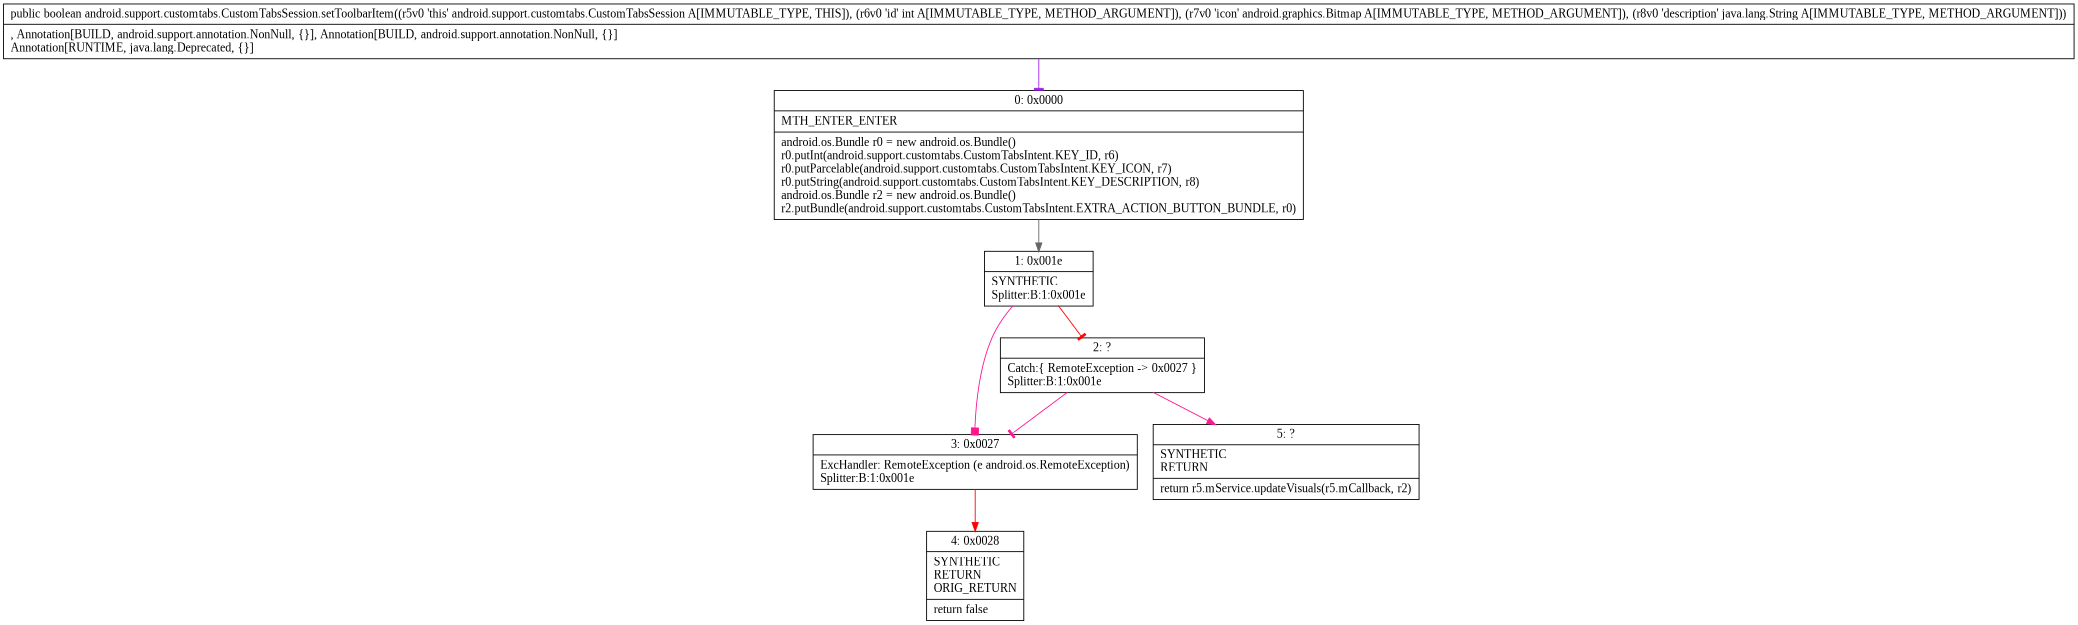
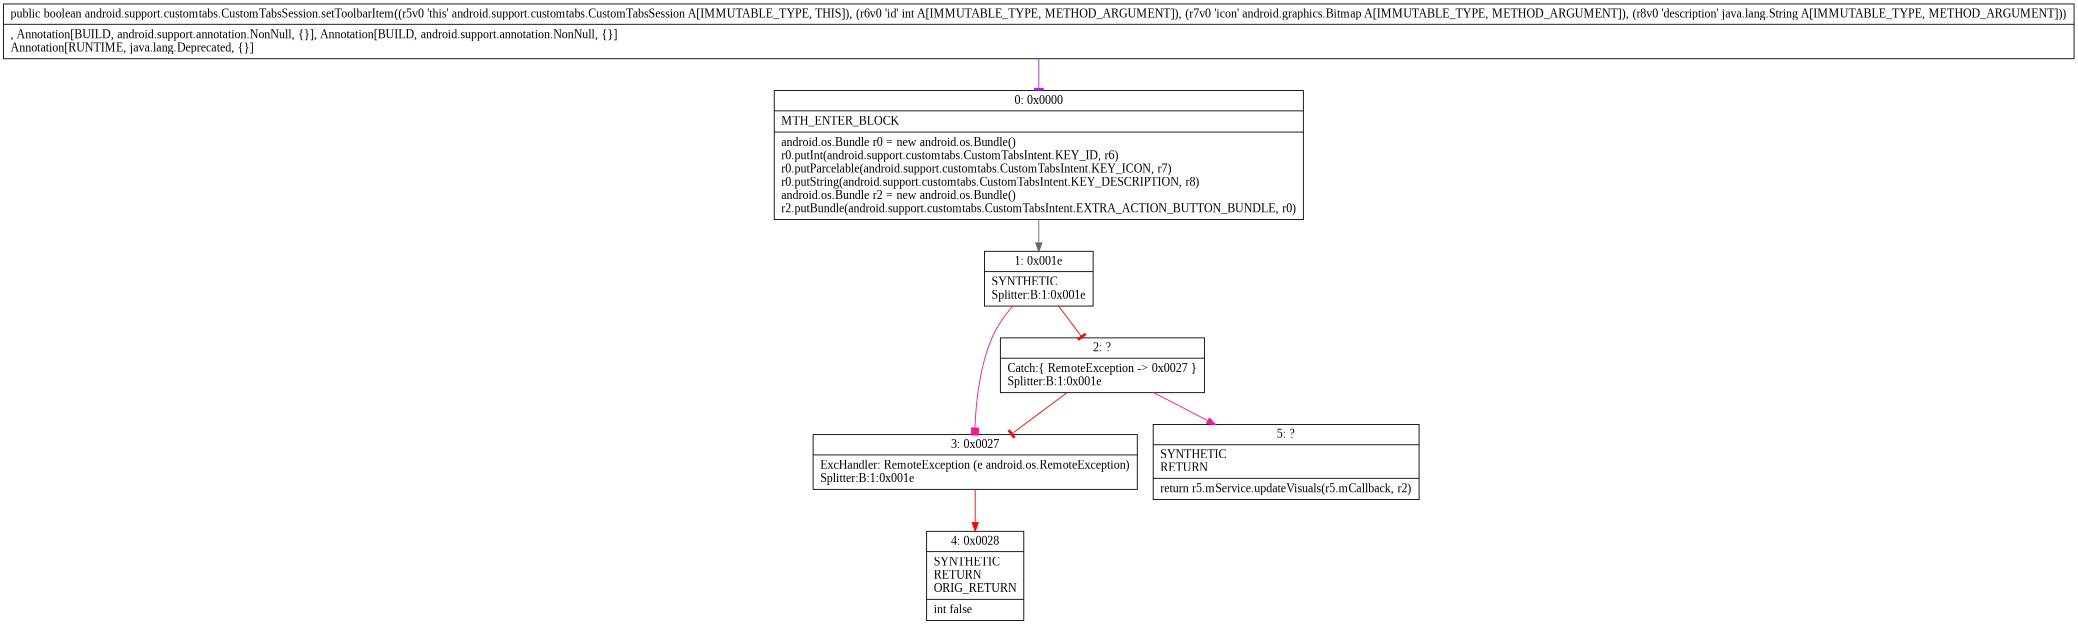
(840, 121) -> (840, 121)
(1041, 412) -> (1041, 412)
(961, 610) -> (953, 610)
